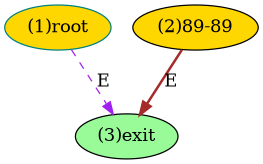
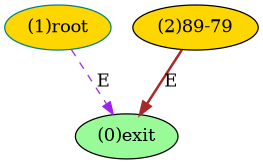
(196, 28) -> (196, 28)
(127, 136) -> (127, 136)
